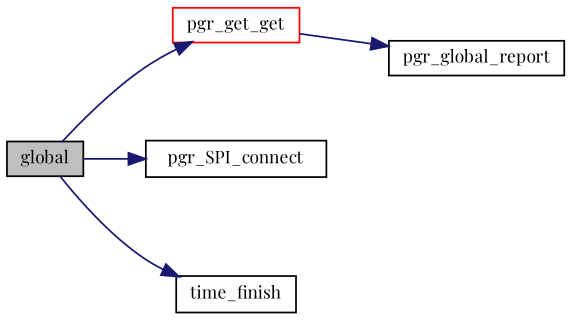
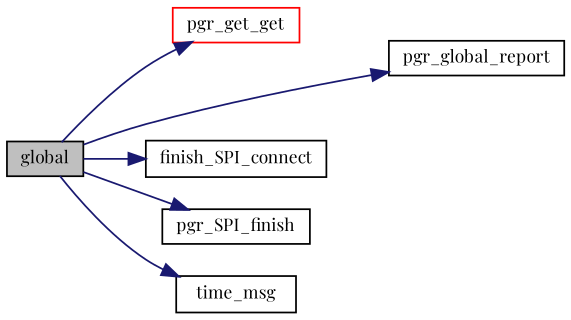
(335, 39) -> (226, 104)
(236, 159) -> (236, 159)
none -> (236, 227)
(236, 294) -> (236, 294)
